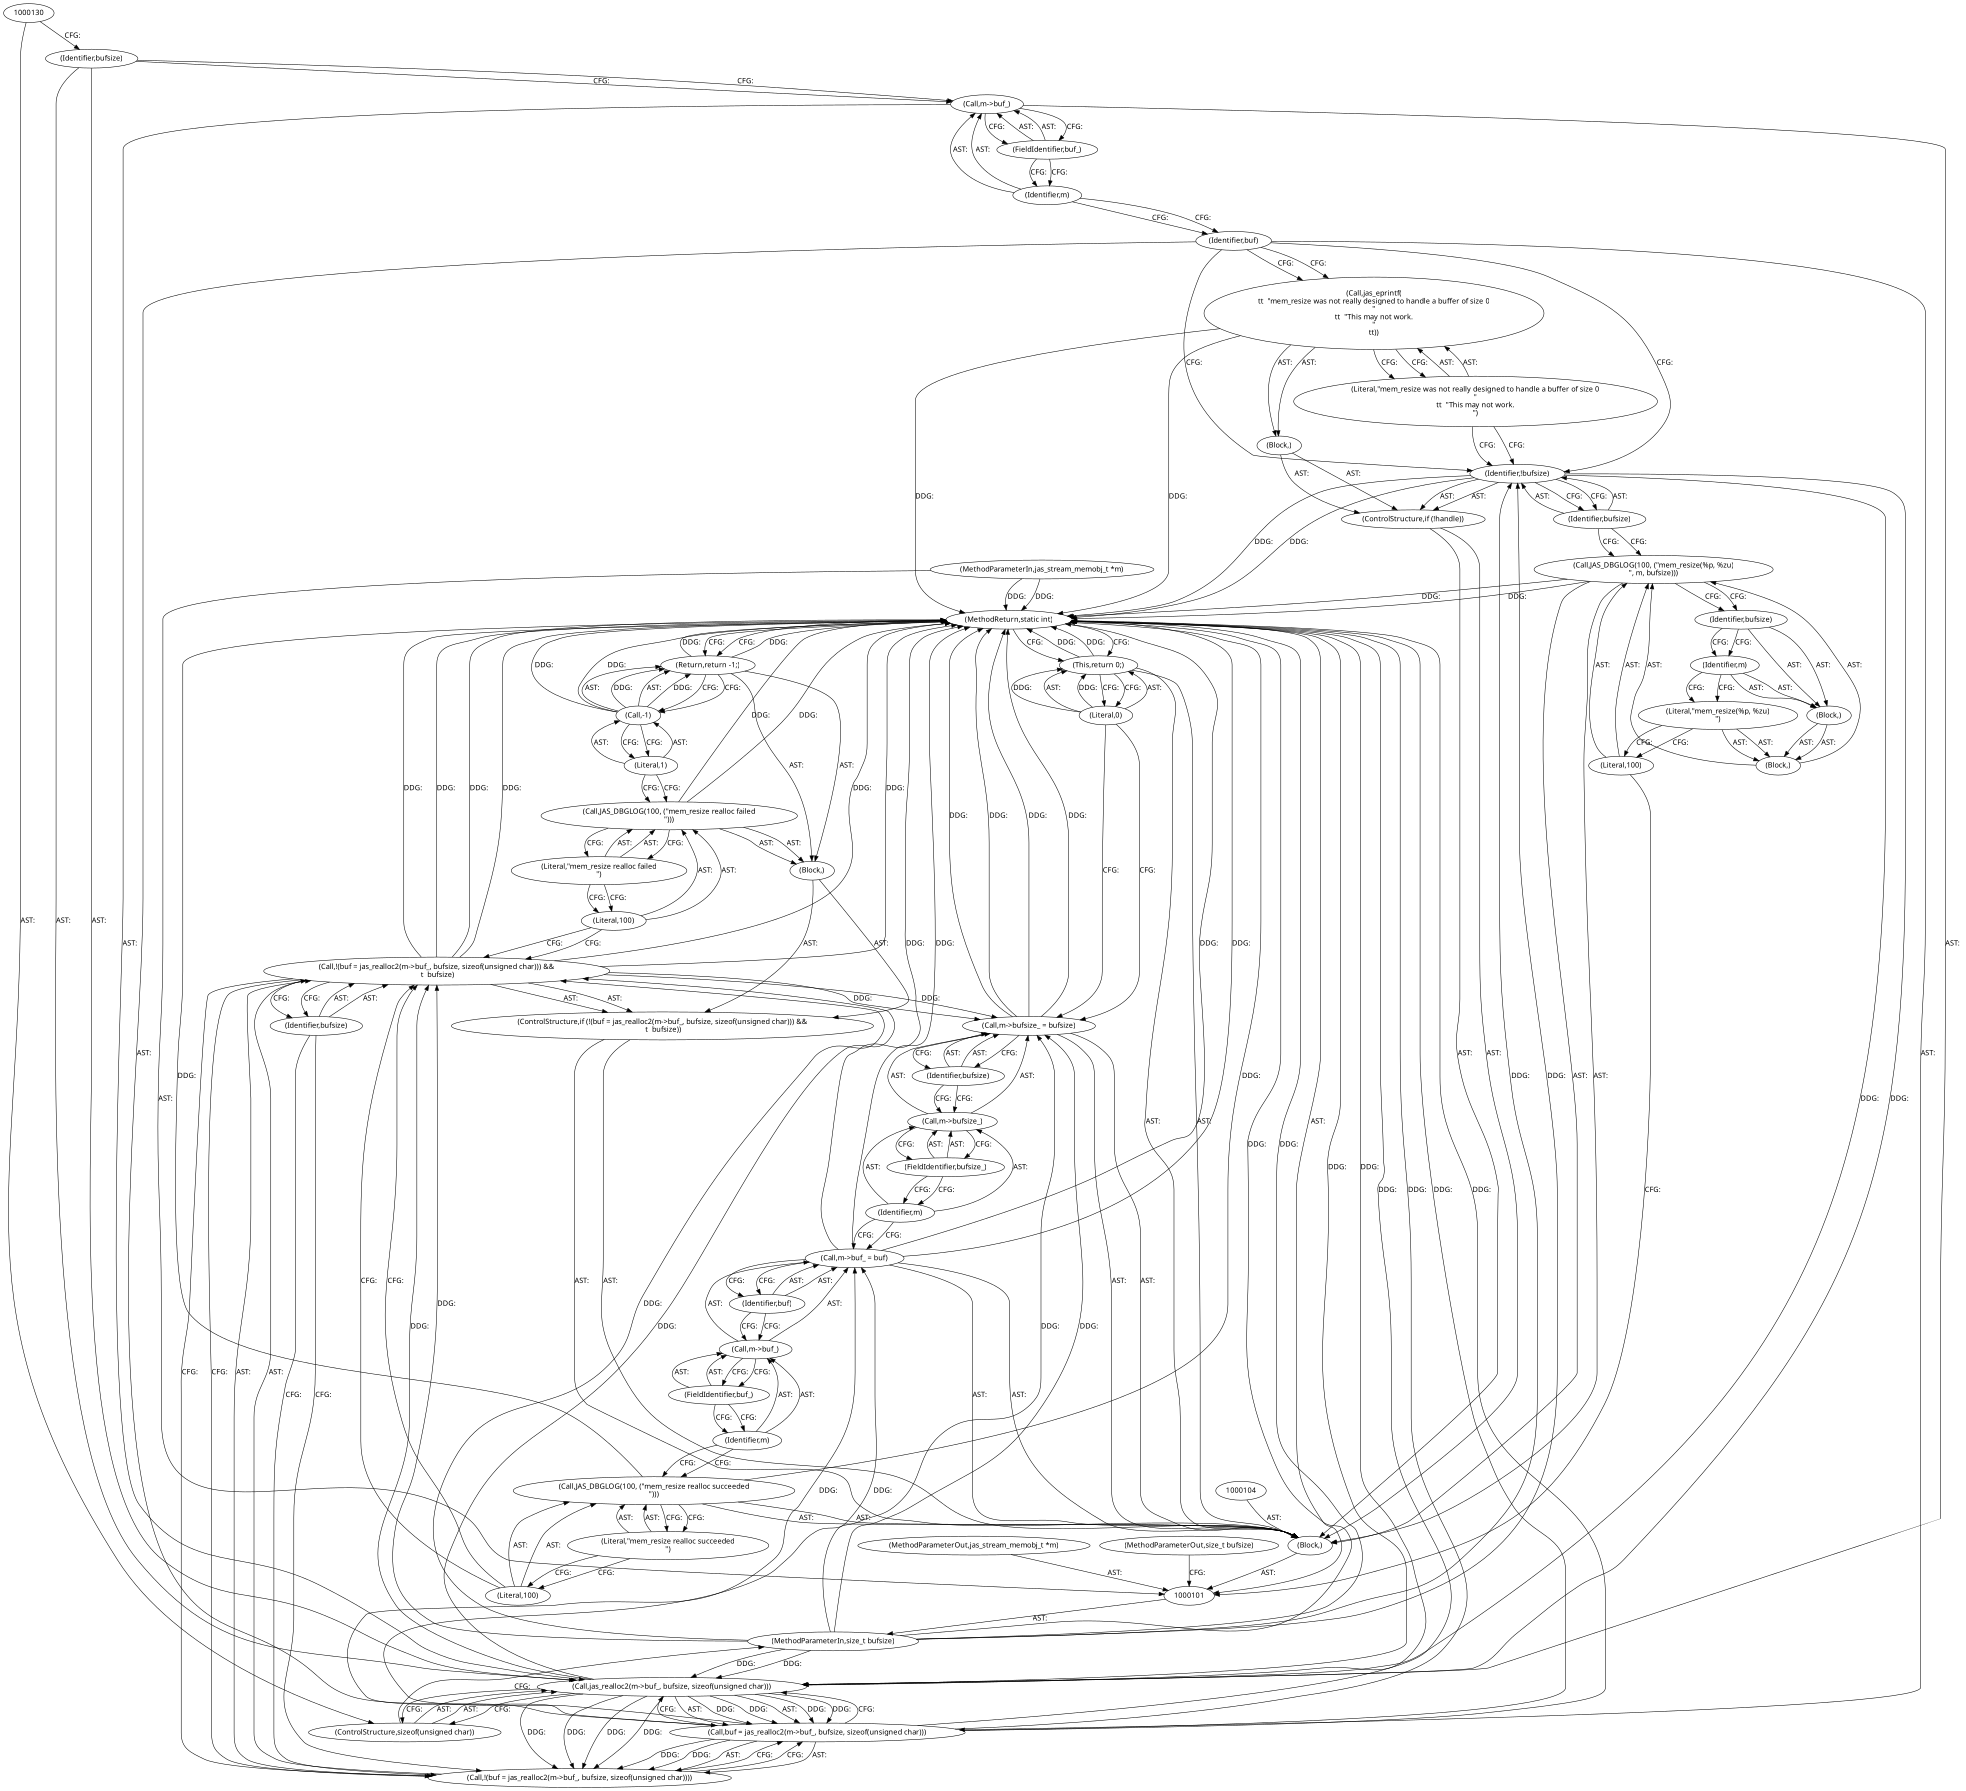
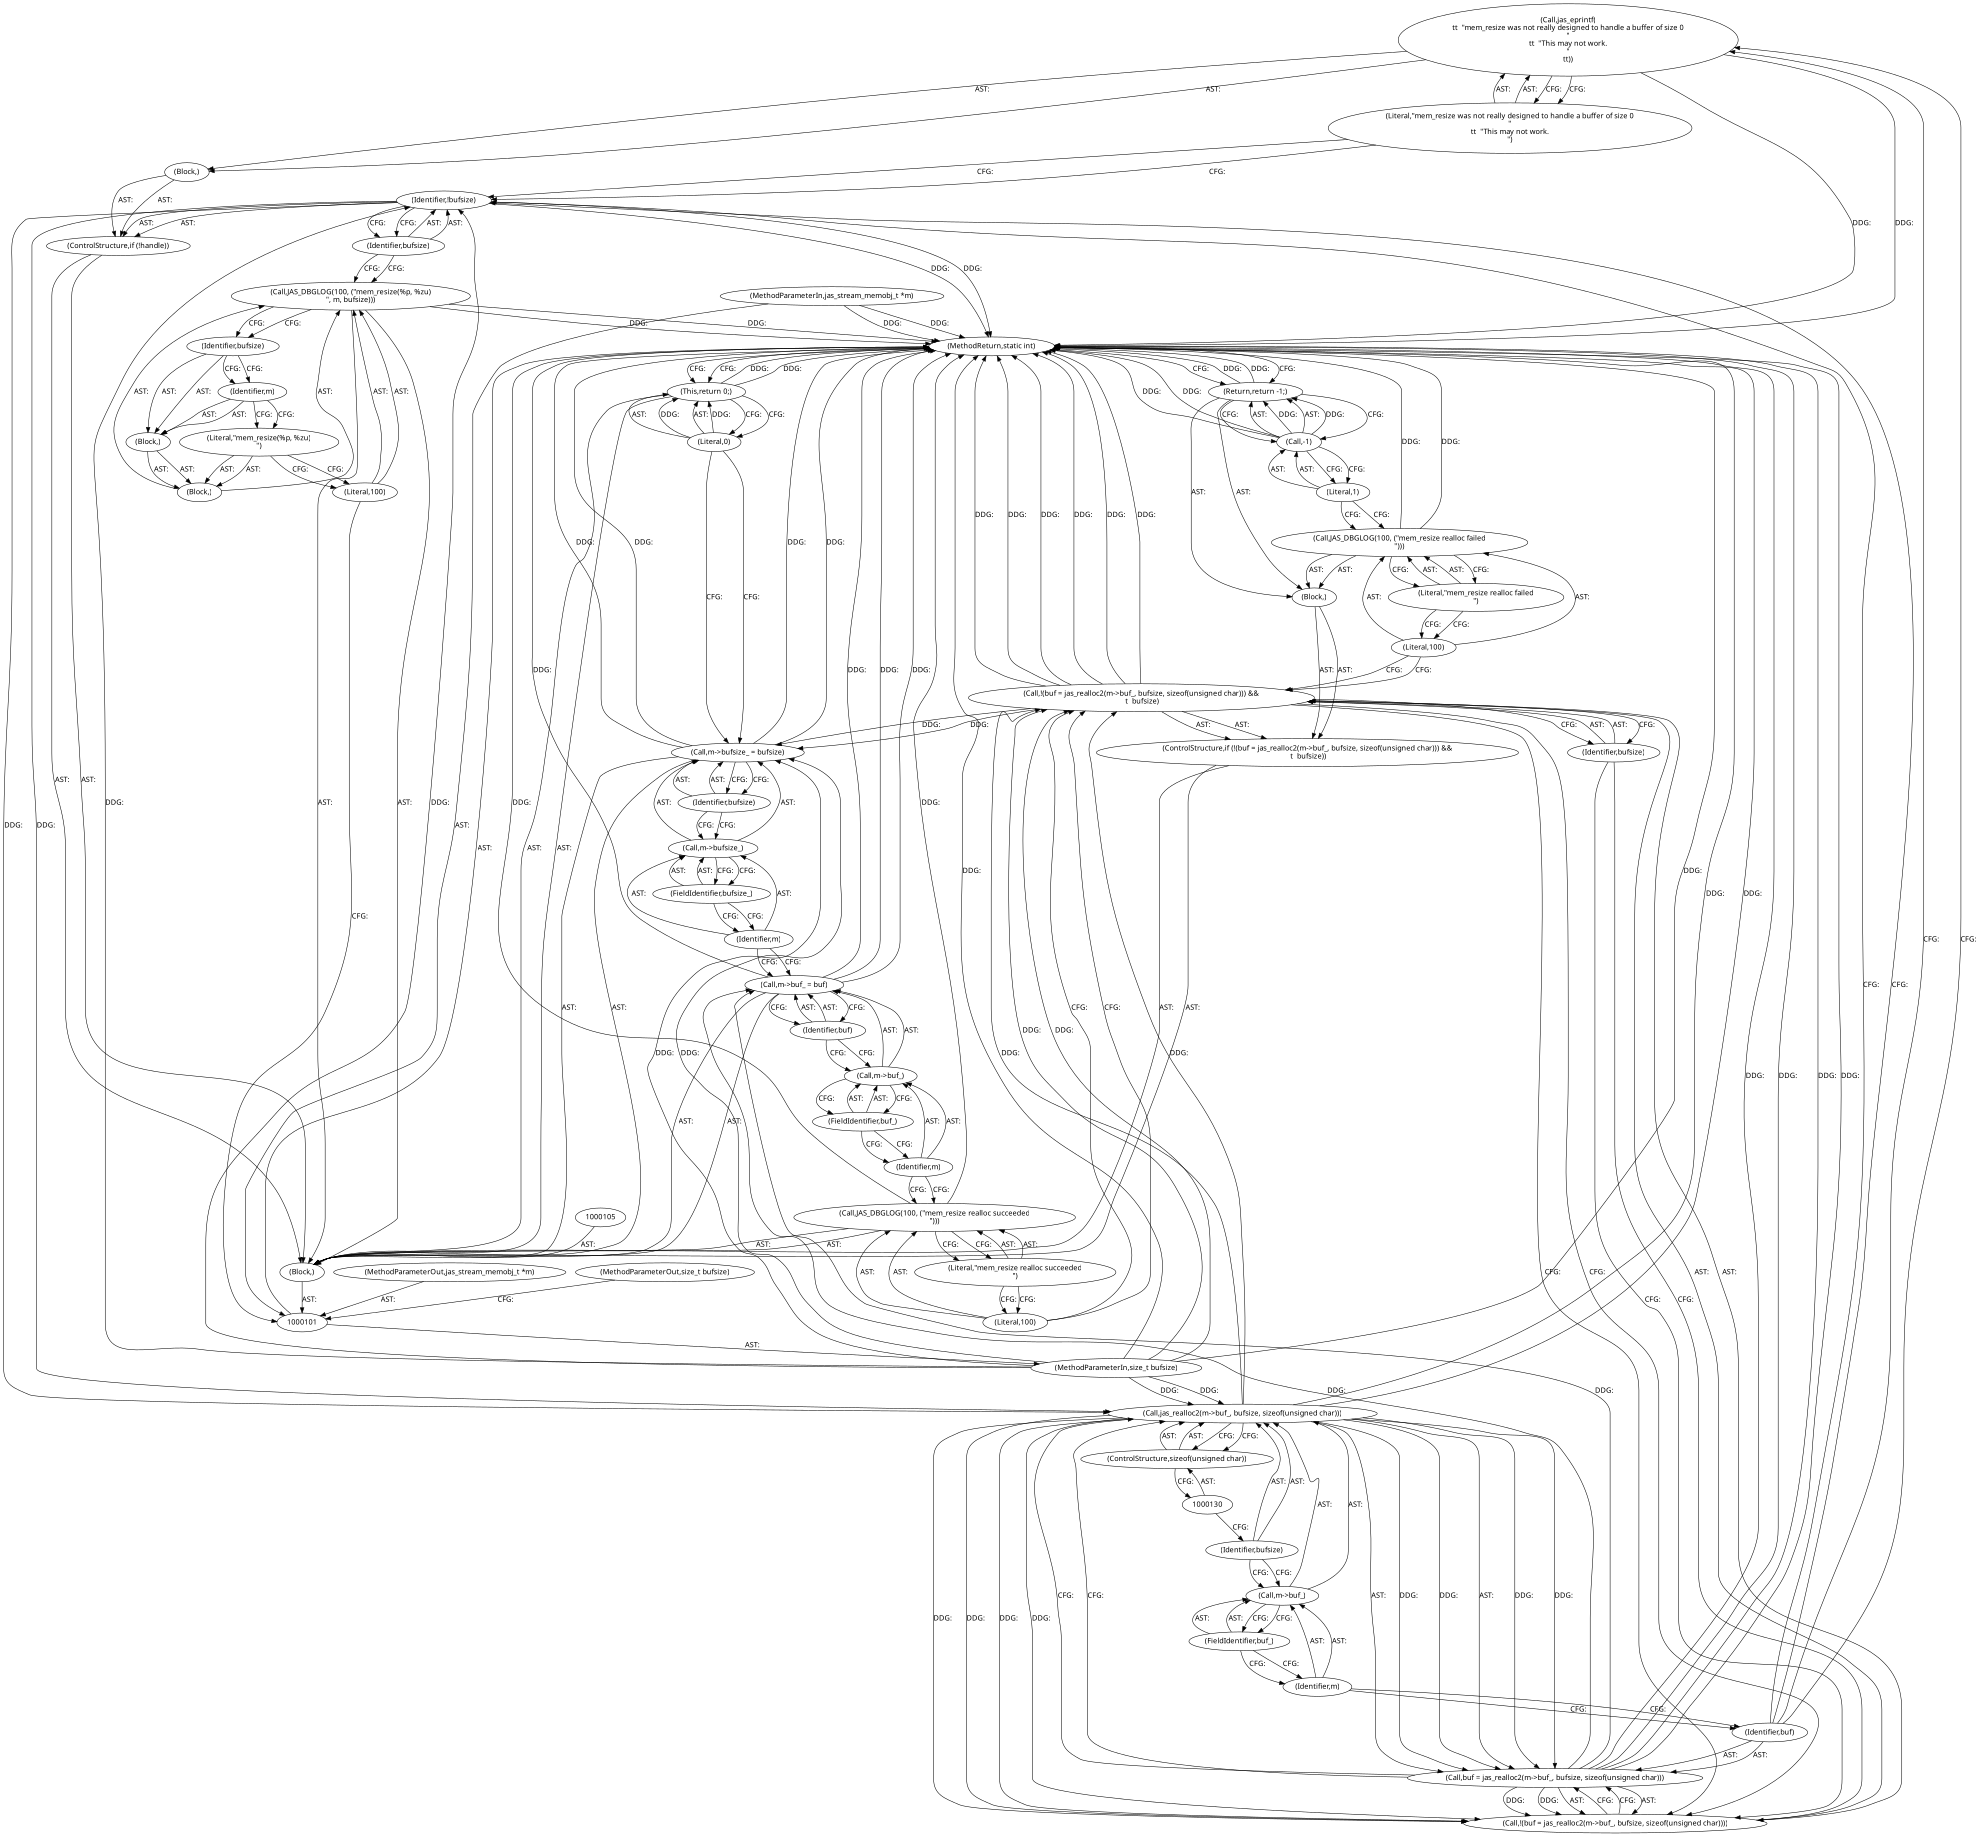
(1321, 1049) -> (490, 687)
(1241, 1491) -> (601, 1217)
(567, 1669) -> (1177, 1484)
